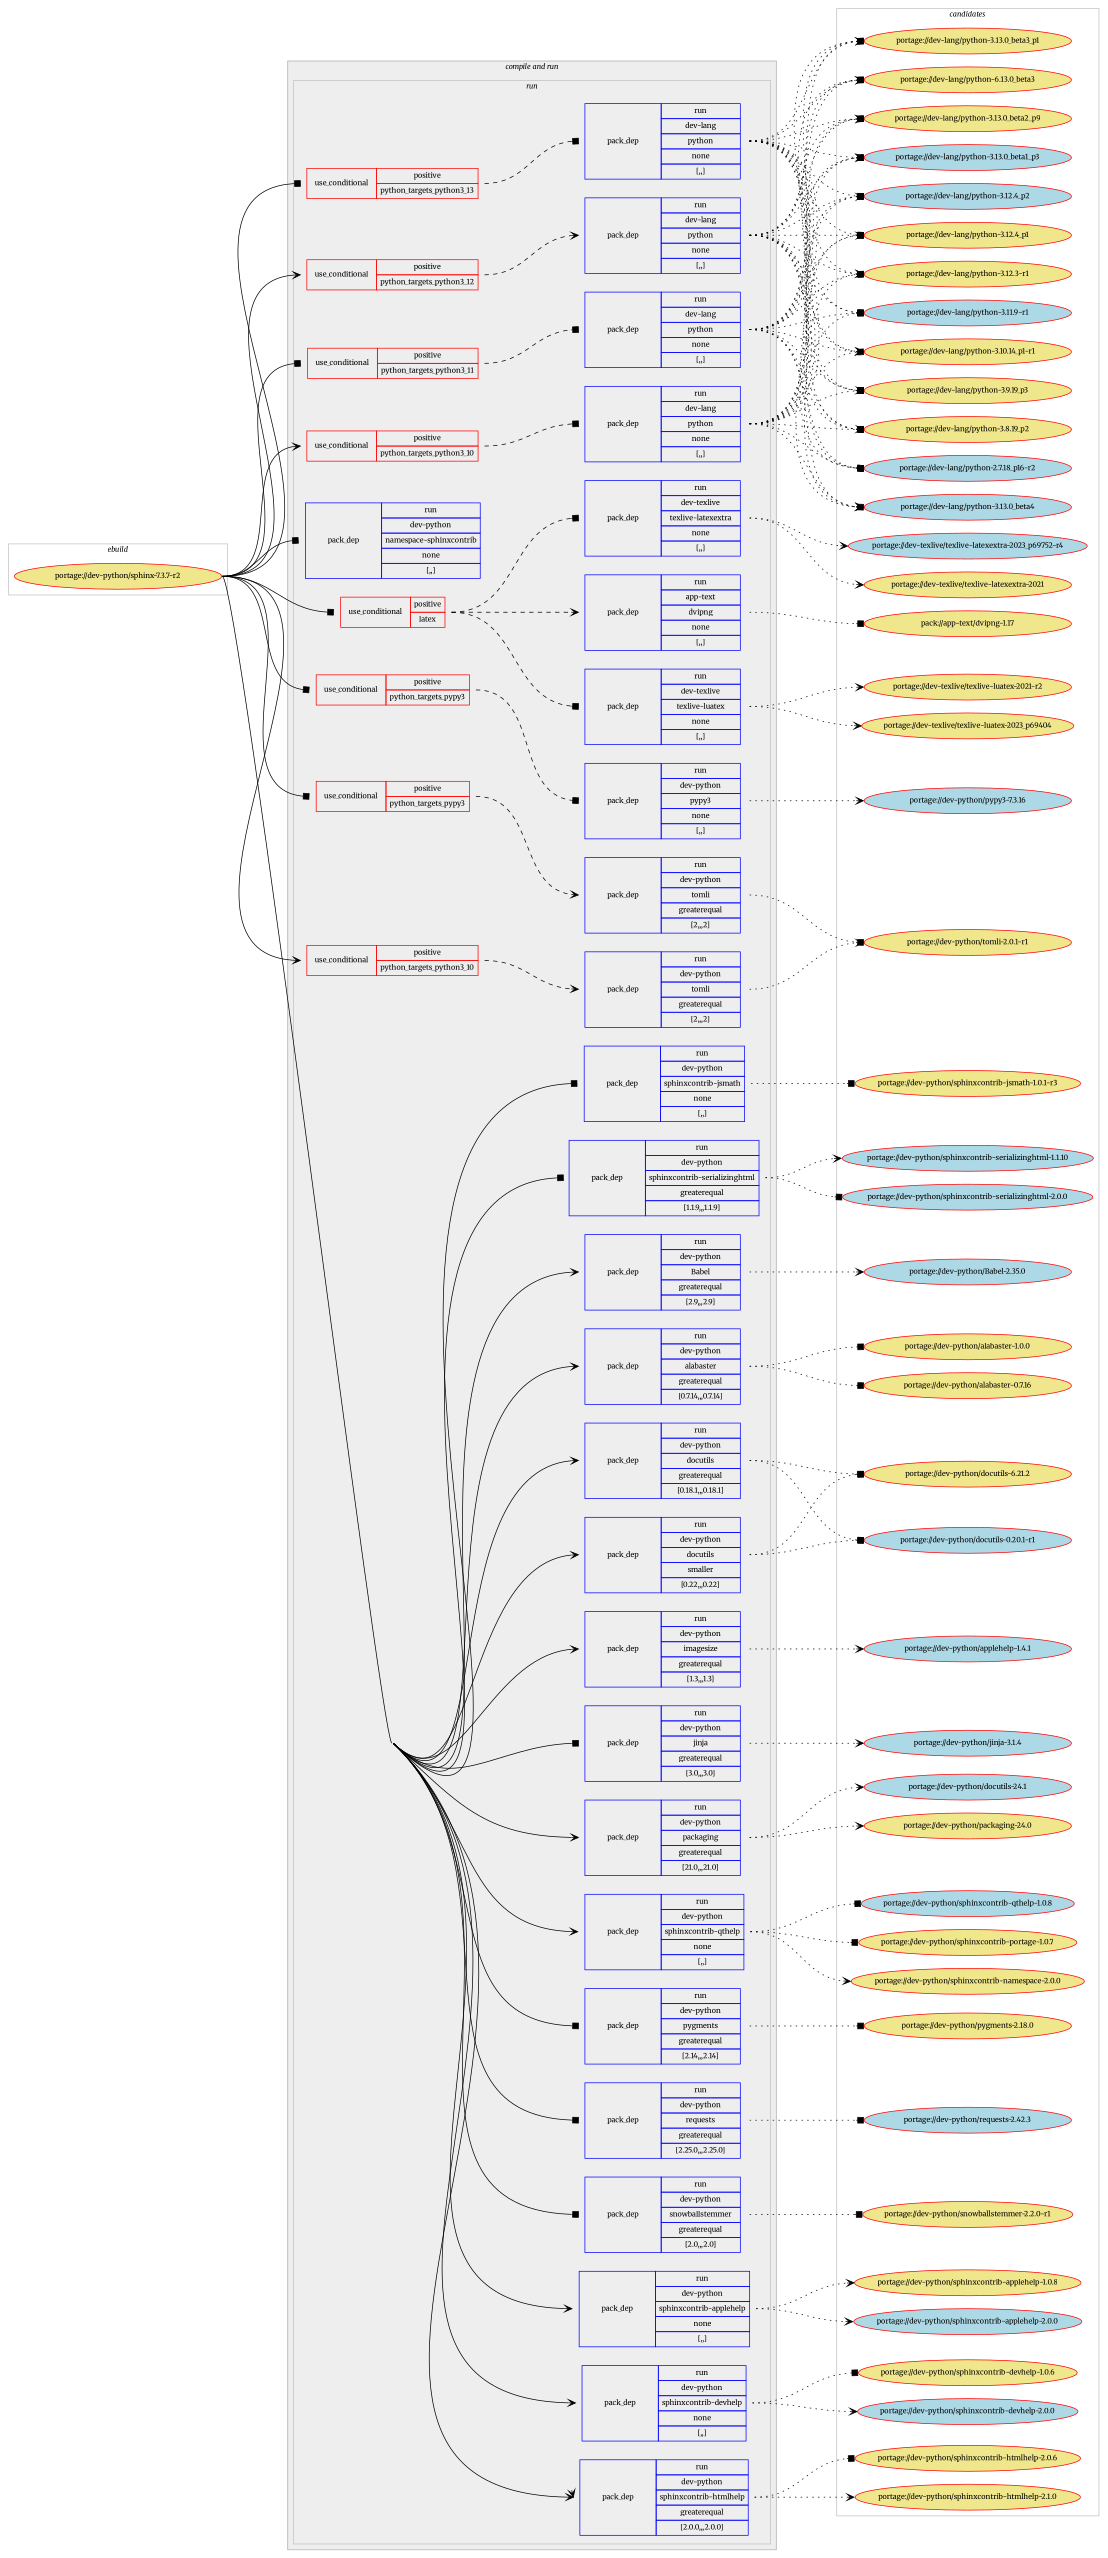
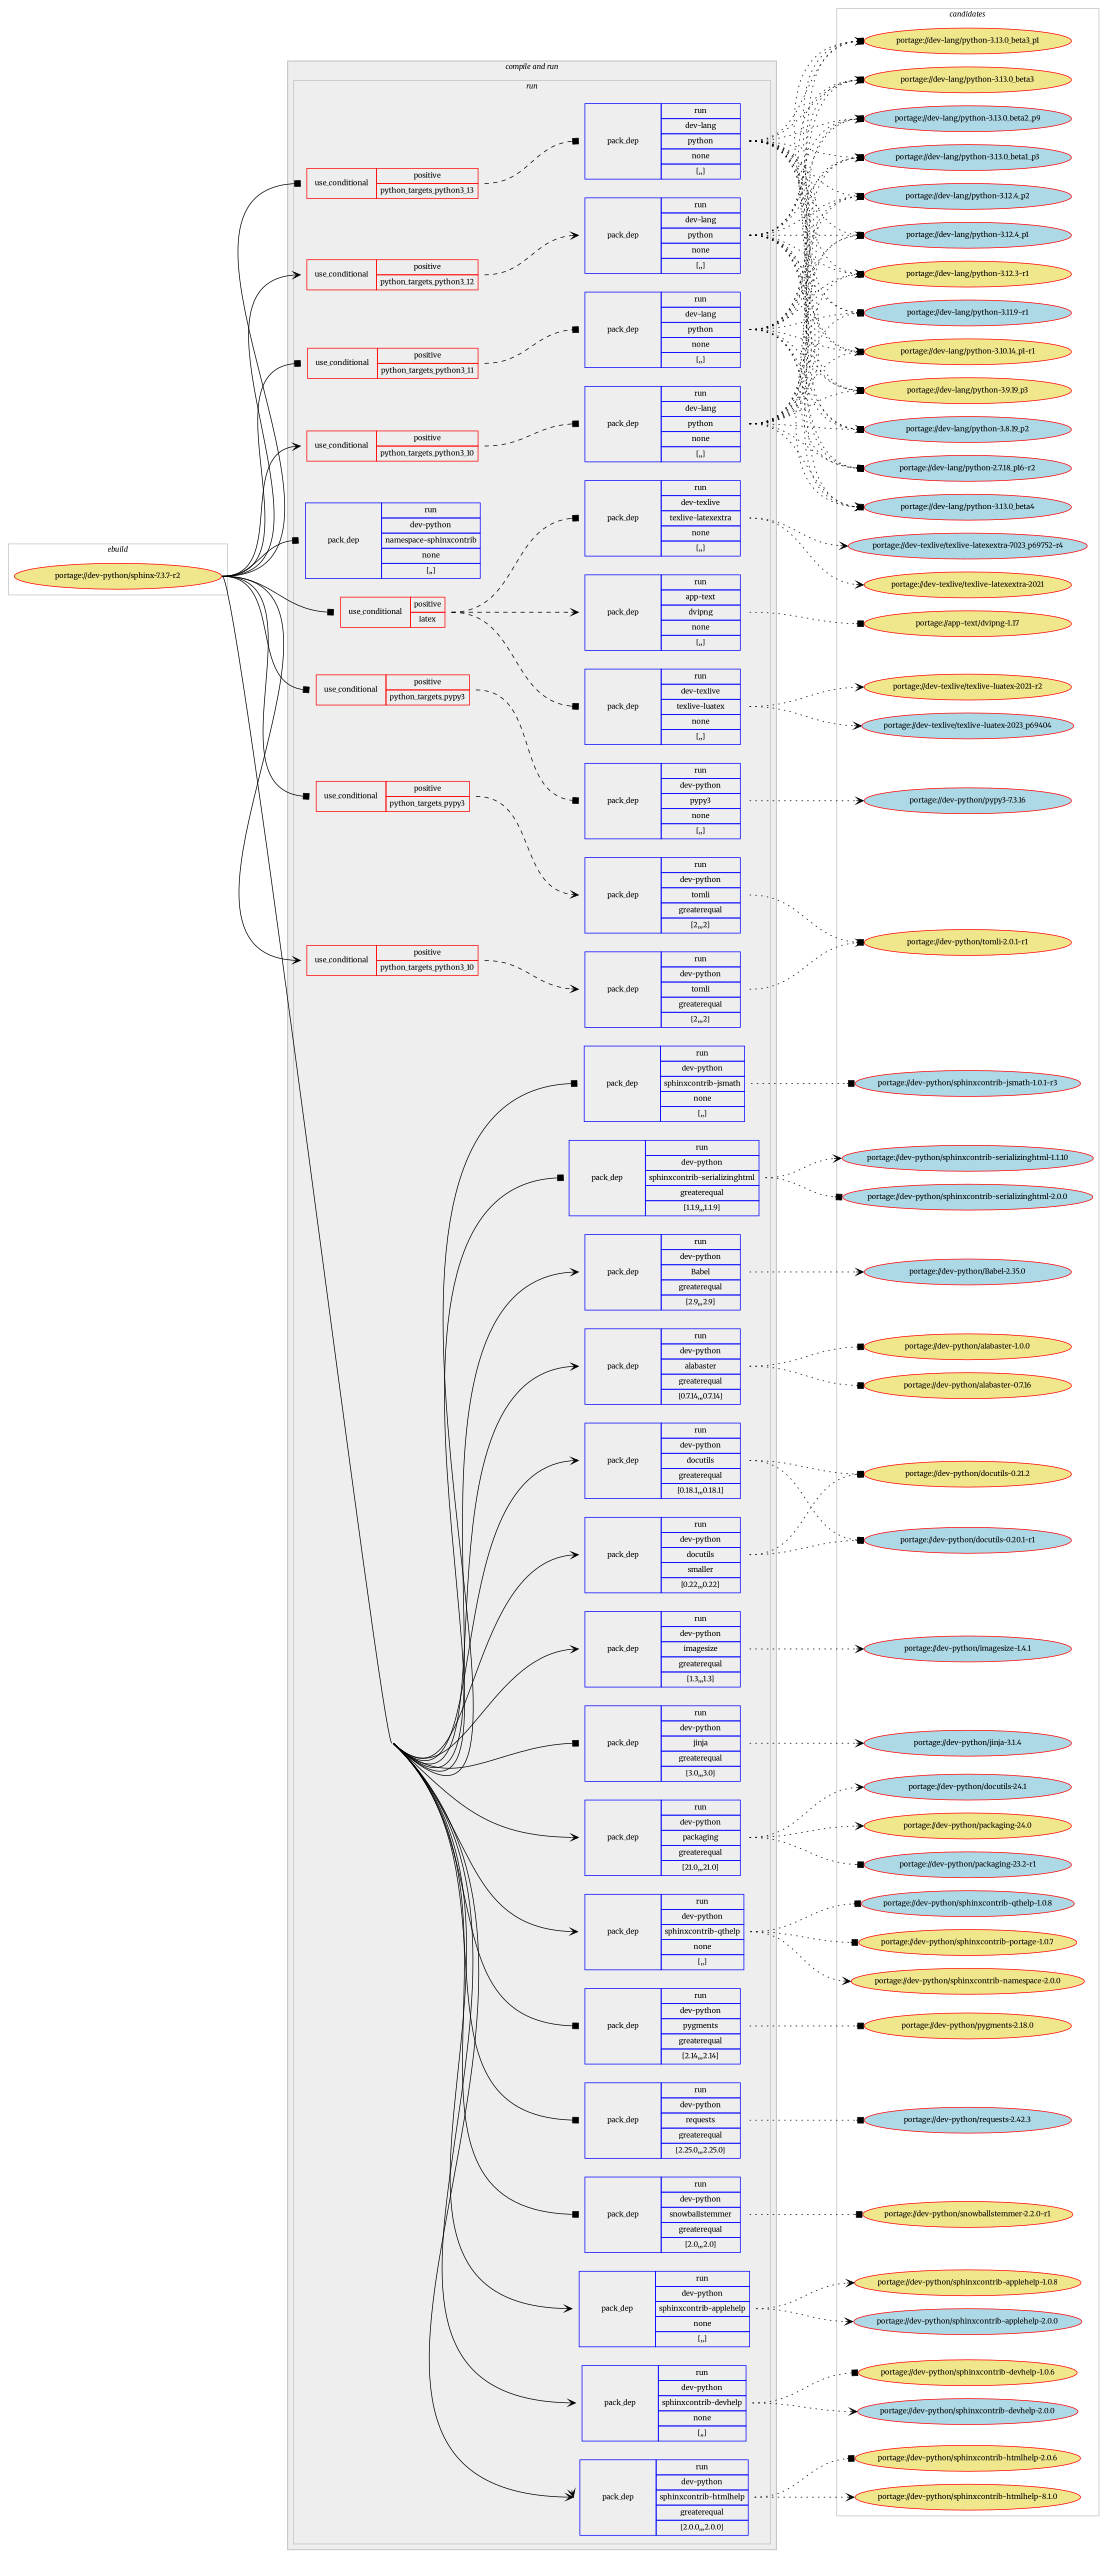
(968, 80) -> (968, 80)
(968, 119) -> (968, 119)
(968, 235) -> (968, 235)
(968, 430) -> (968, 430)
(968, 546) -> (968, 546)
(968, 624) -> (968, 624)
(968, 726) -> (968, 726)
(968, 1083) -> (968, 1083)
(968, 1474) -> (968, 1474)
(968, 1649) -> (968, 1649)
none -> (968, 1865)
(968, 2497) -> (968, 2497)
